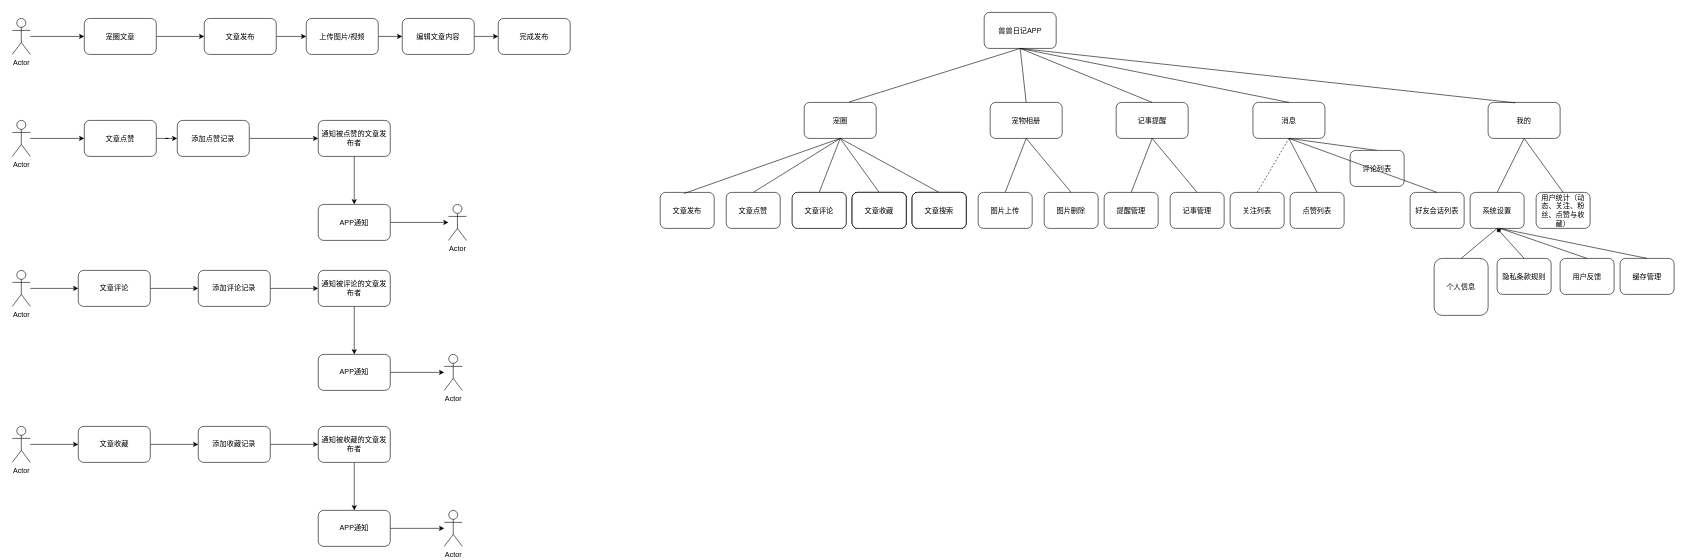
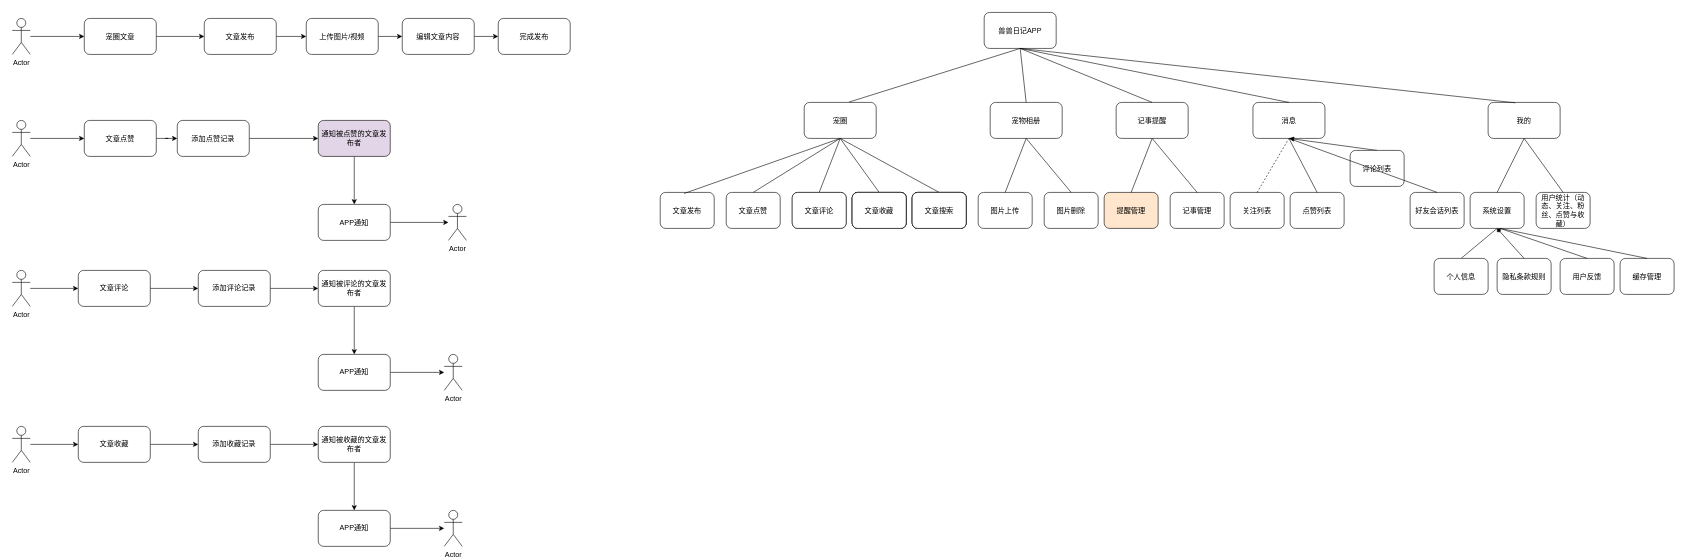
(354, 138) -> (354, 138)
(1295, 139) -> (1295, 139)
(1131, 210) -> (1131, 210)
(1461, 287) -> (1461, 276)
